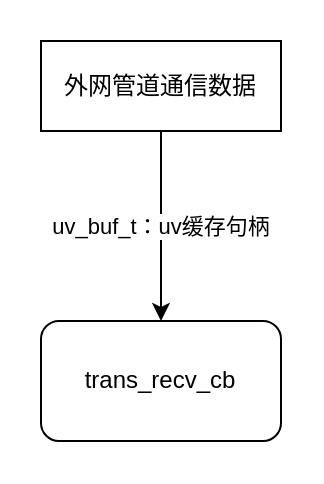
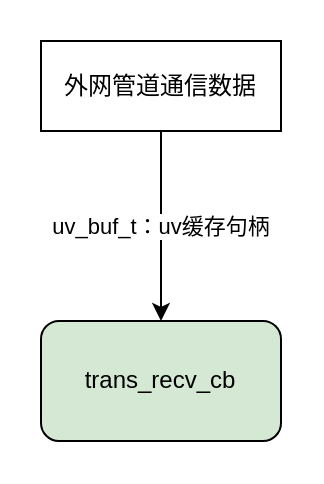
(161, 381) -> (161, 381)
